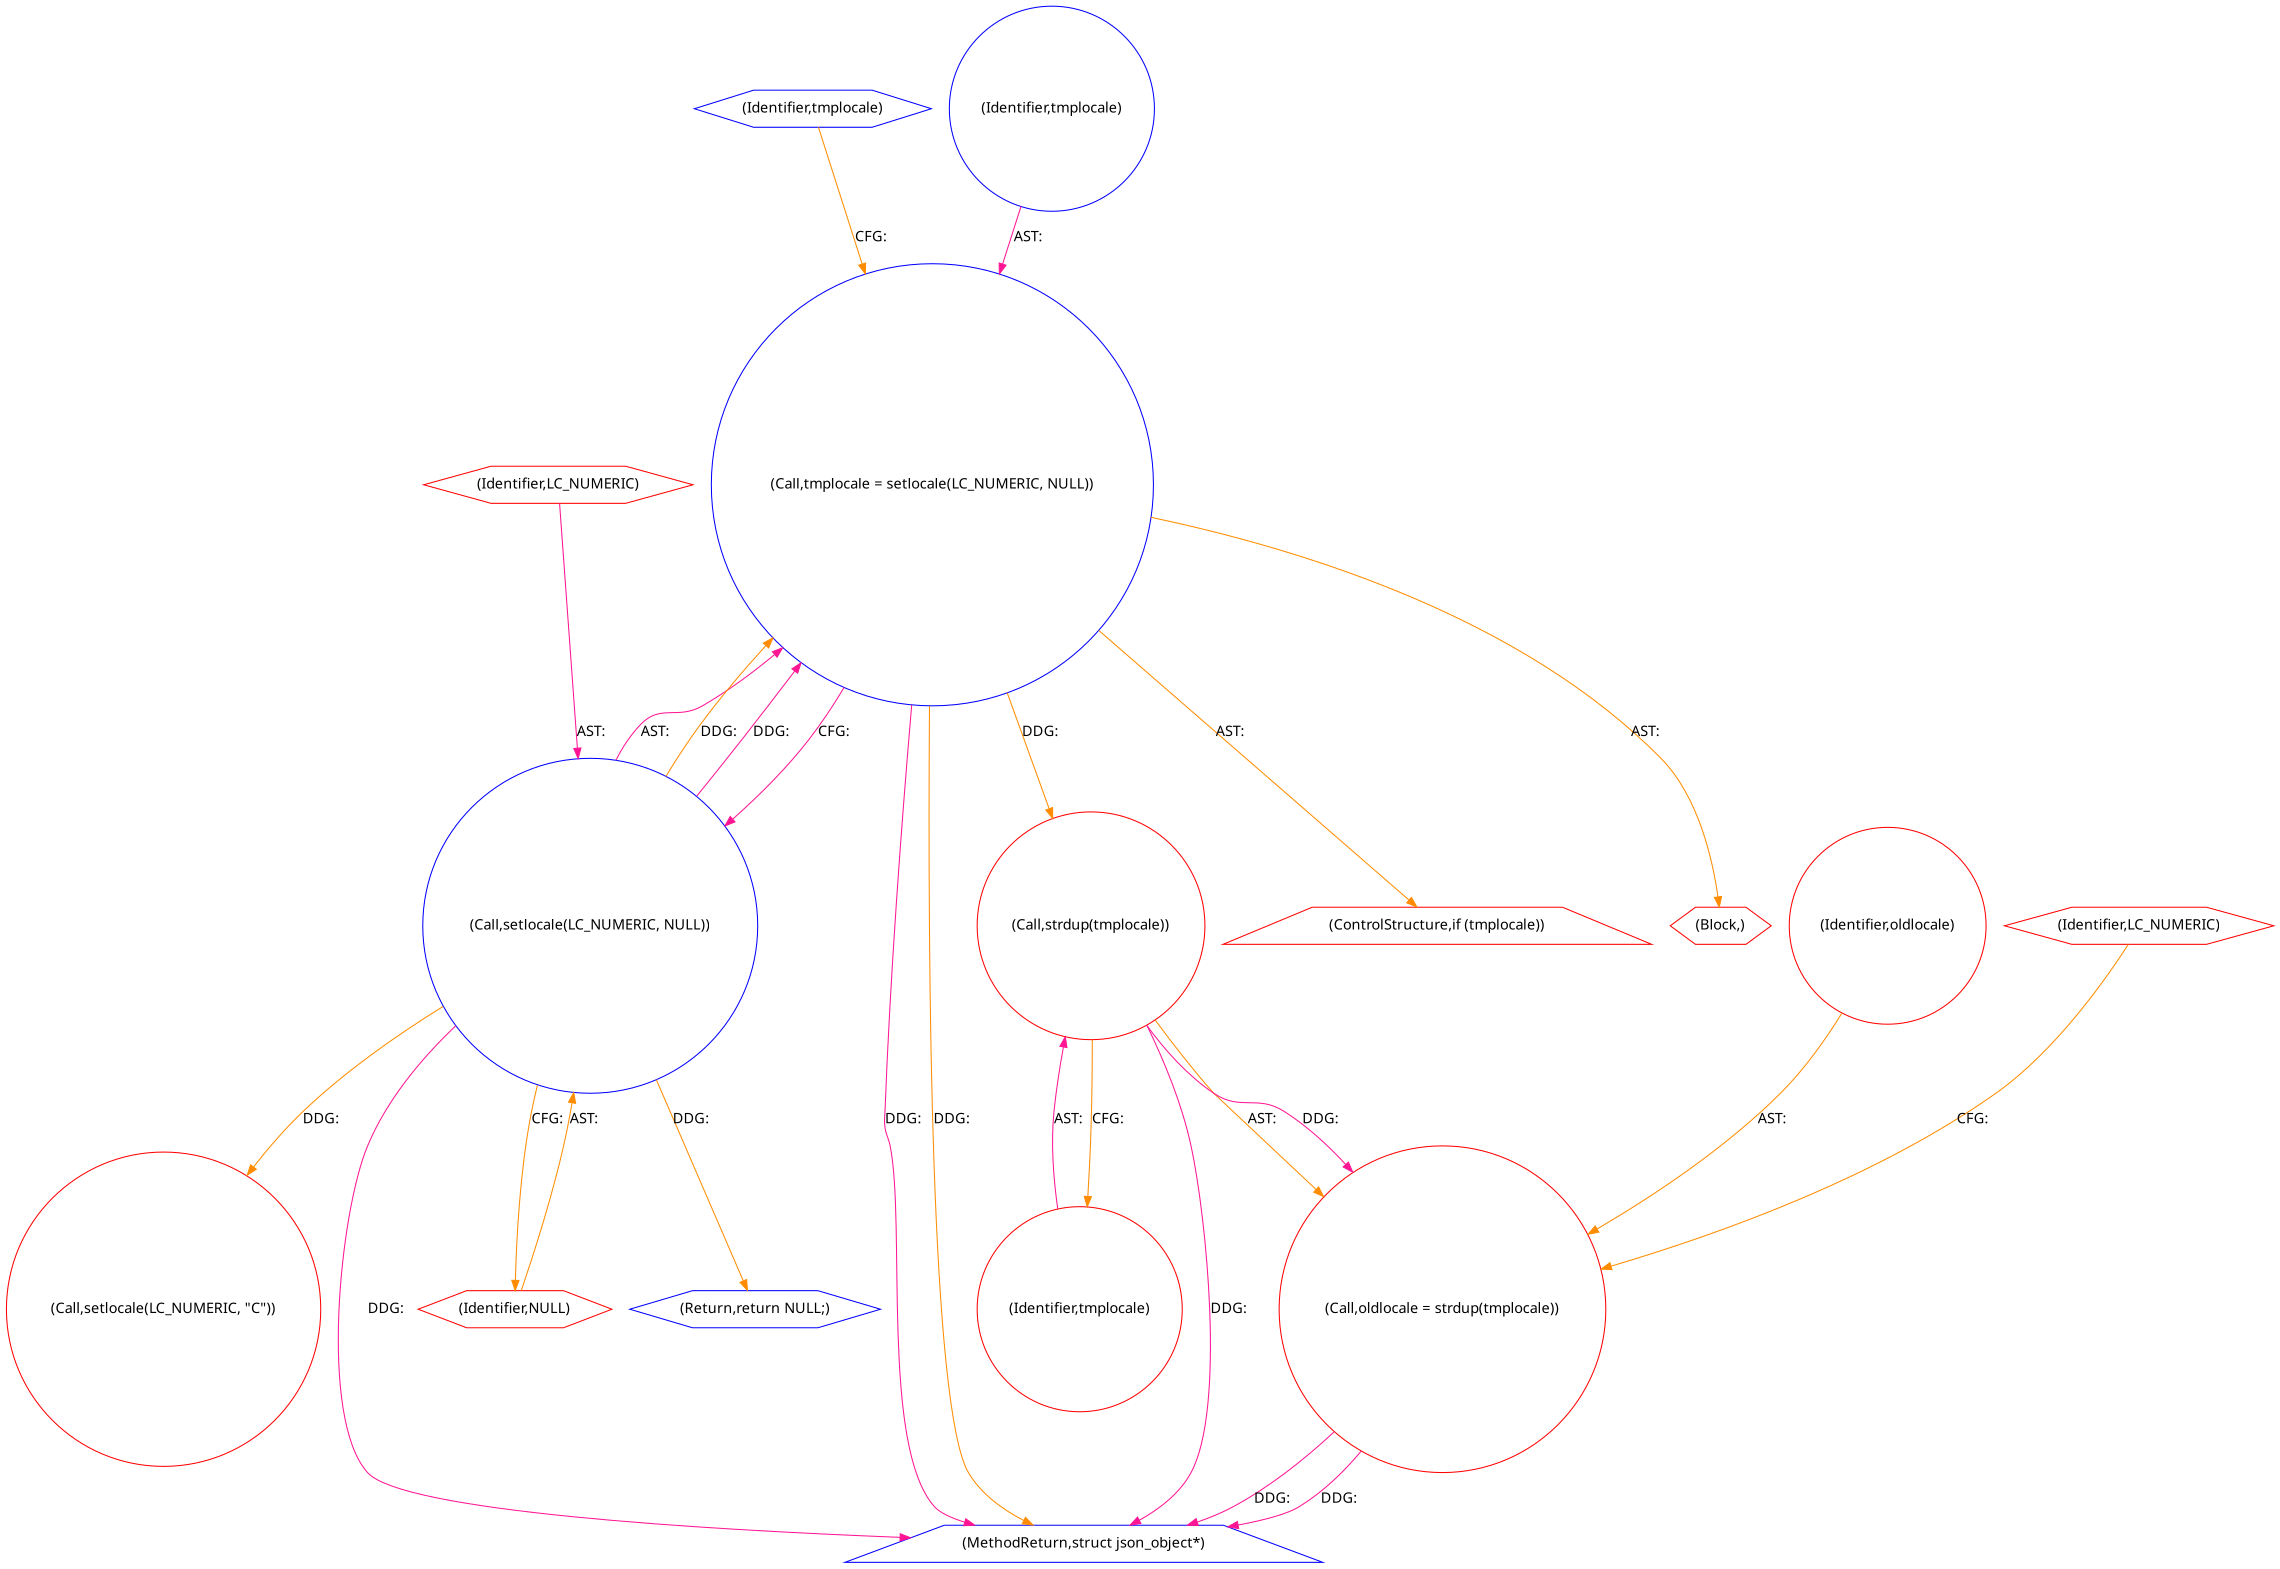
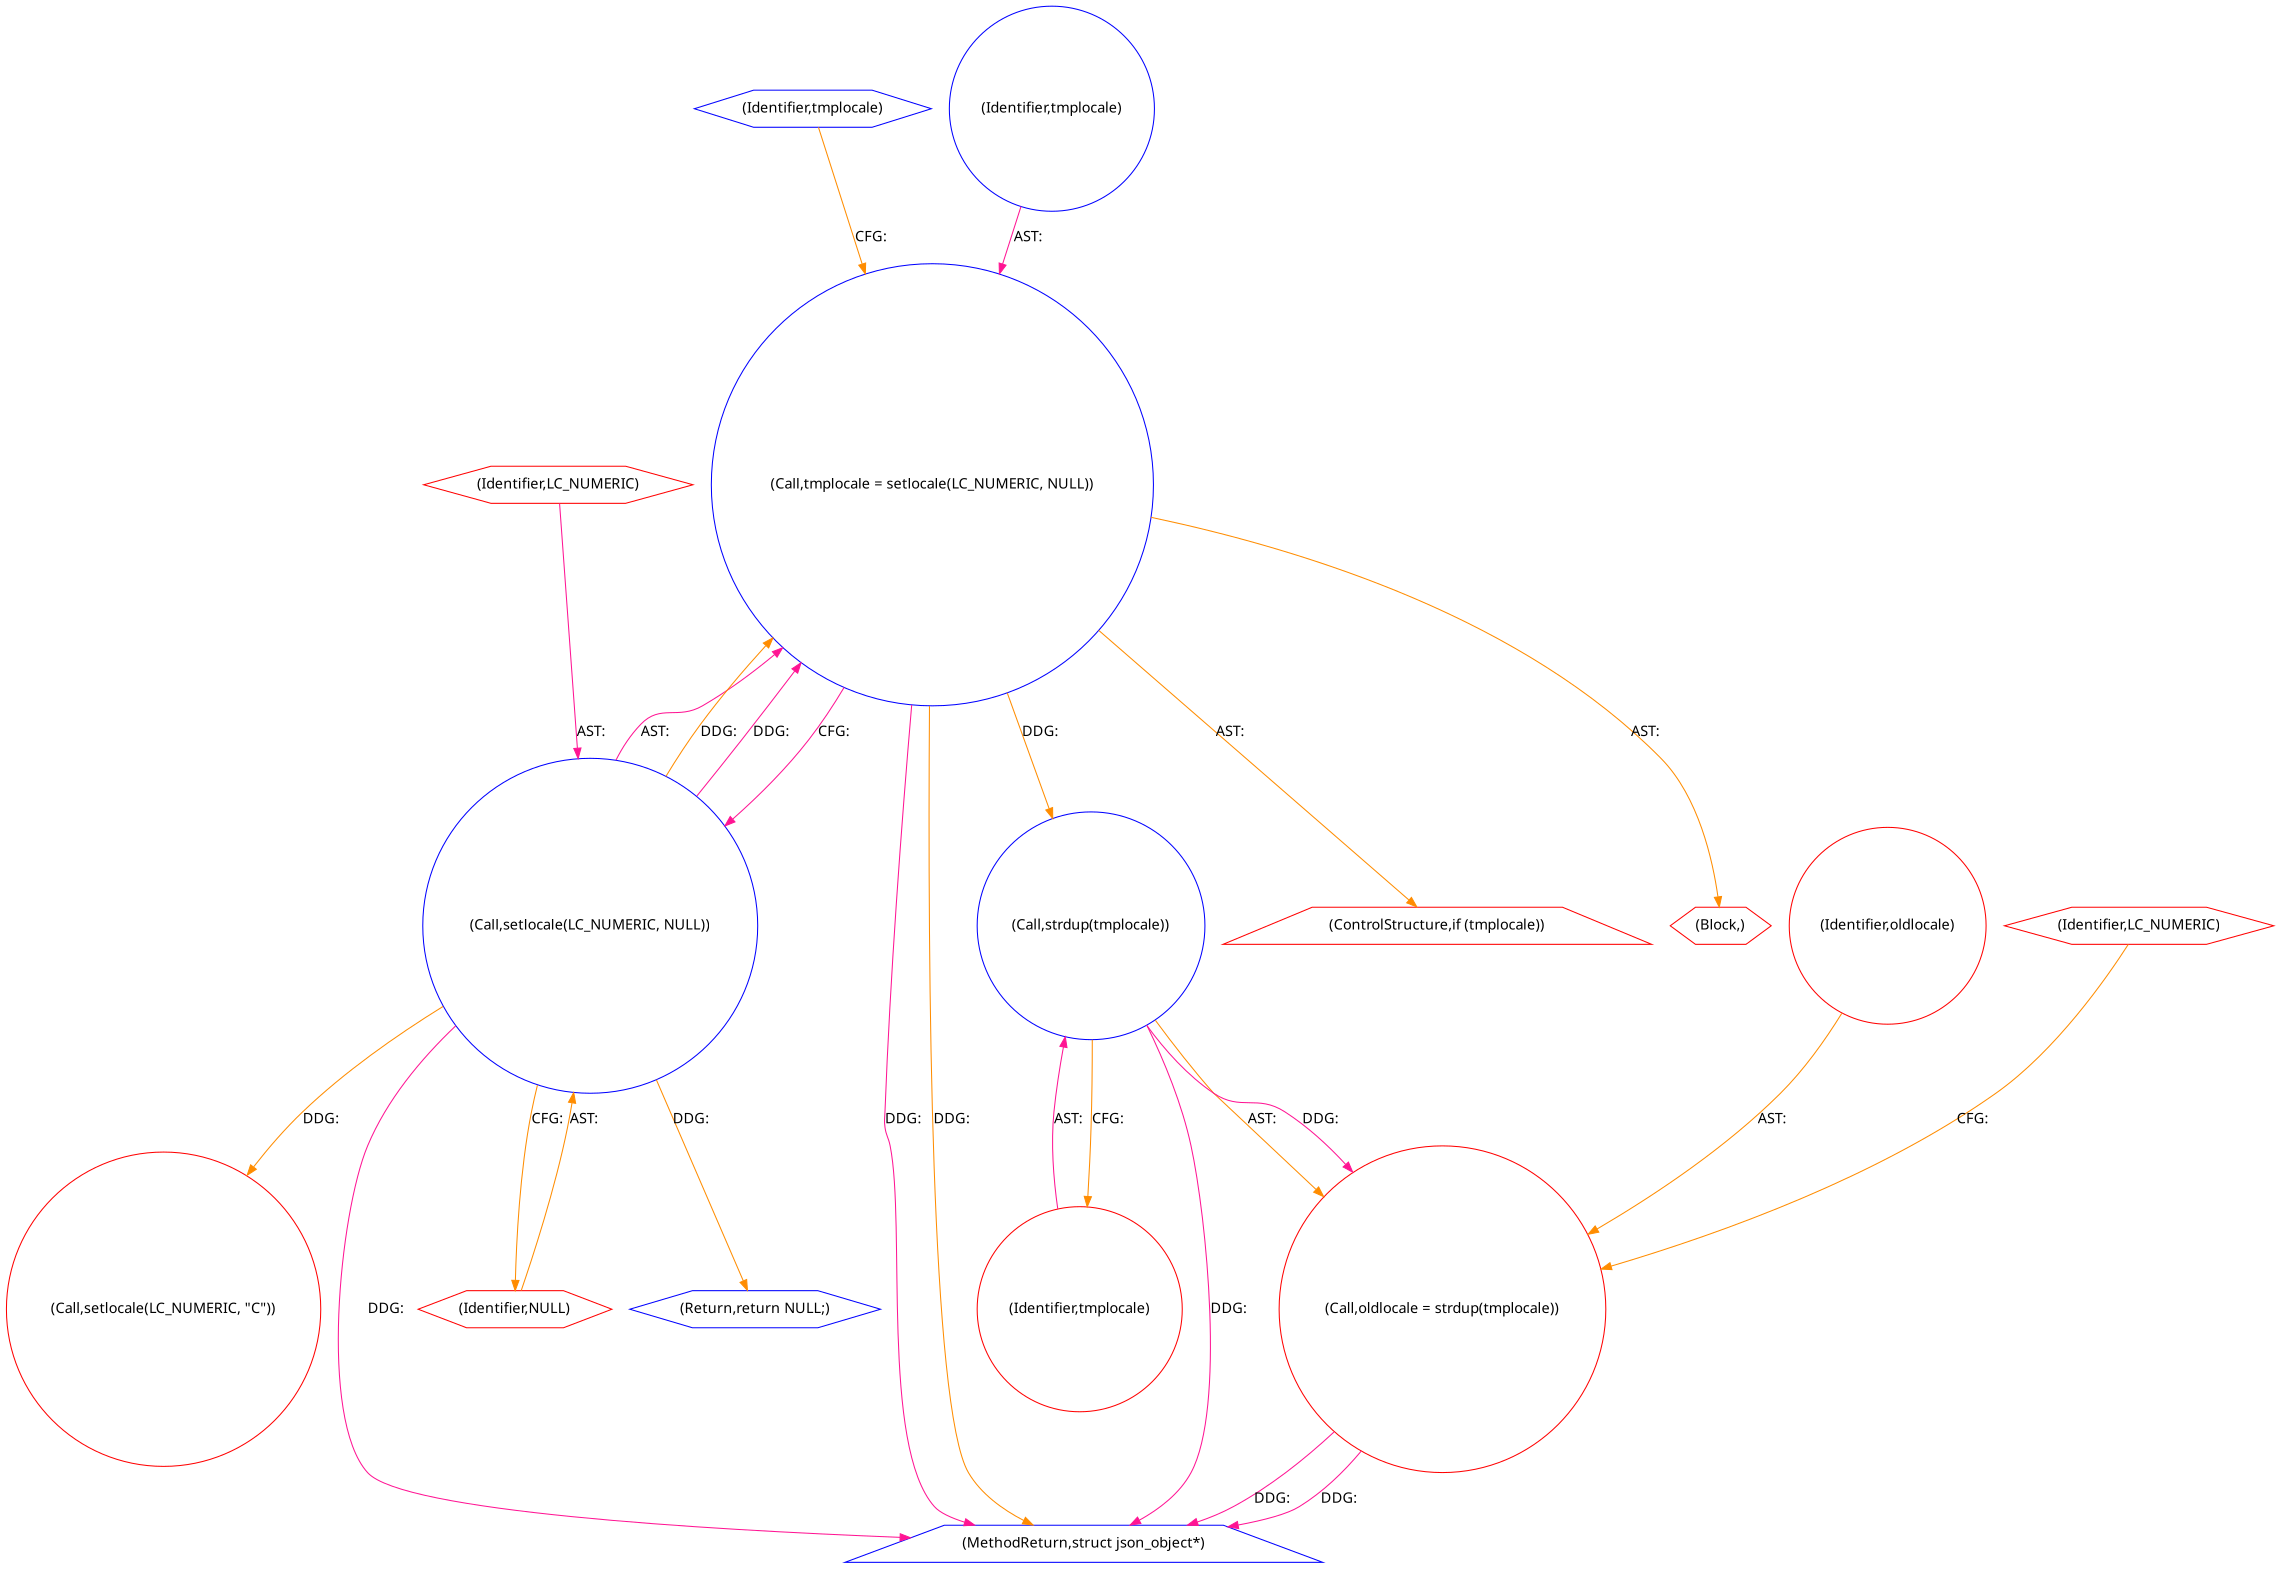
(1091, 926) -> (1091, 926)
